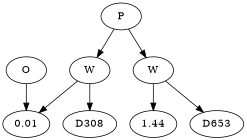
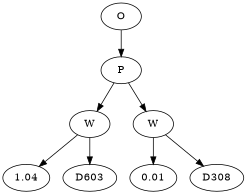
(26, 93) -> (121, 40)
(153, 124) -> (26, 178)
(217, 124) -> (90, 178)
